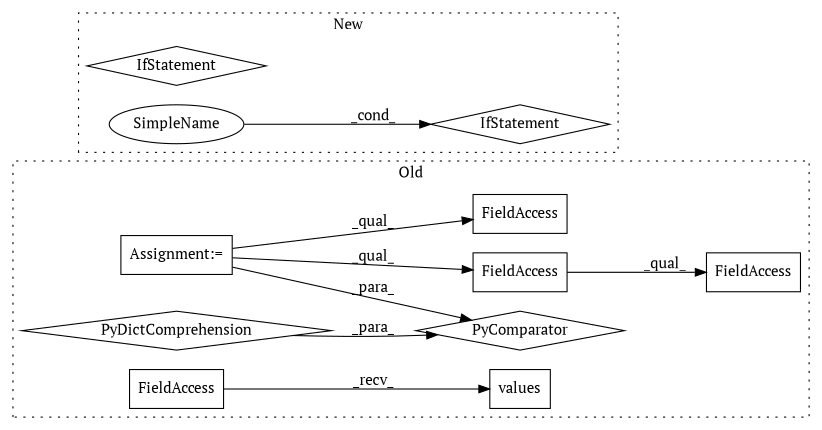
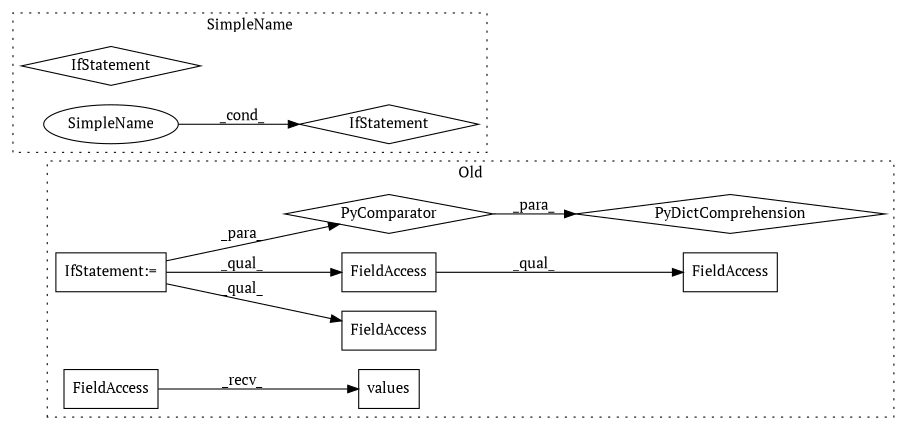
(348, 25) -> (250, 25)
(177, 255) -> (111, 272)
(360, 336) -> (529, 214)
